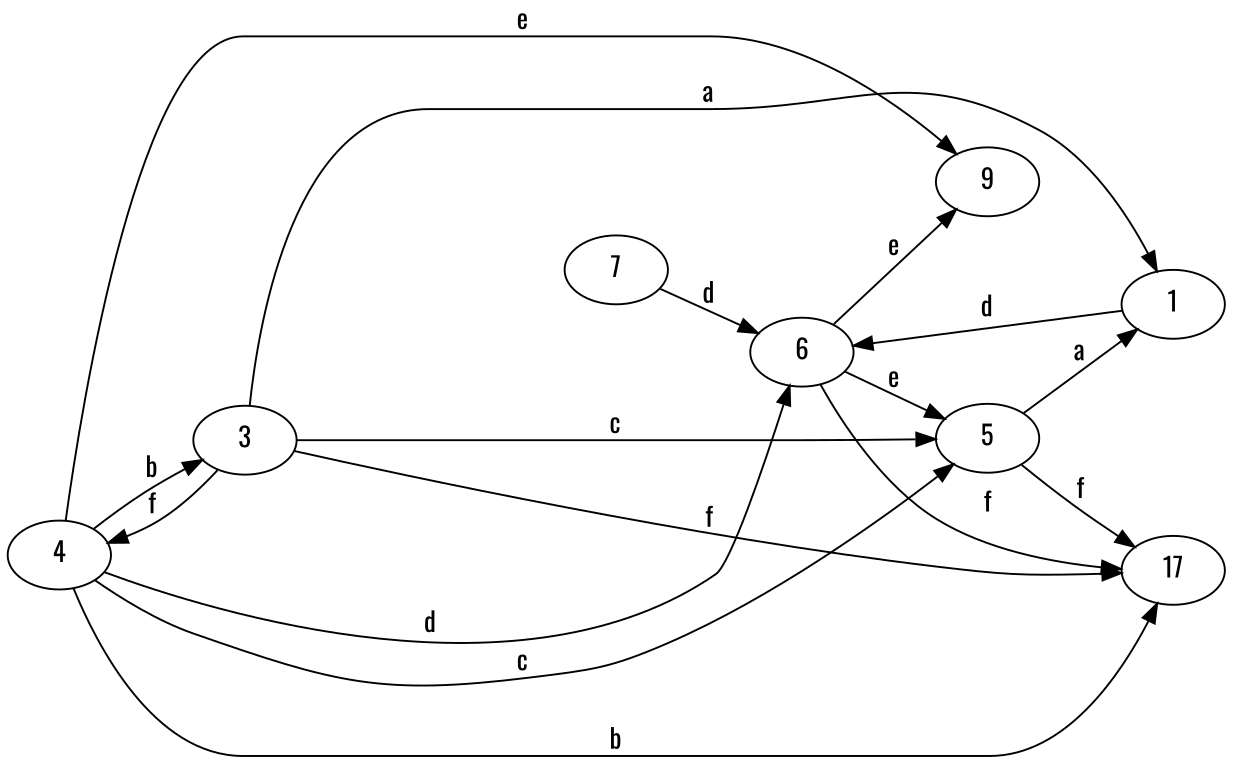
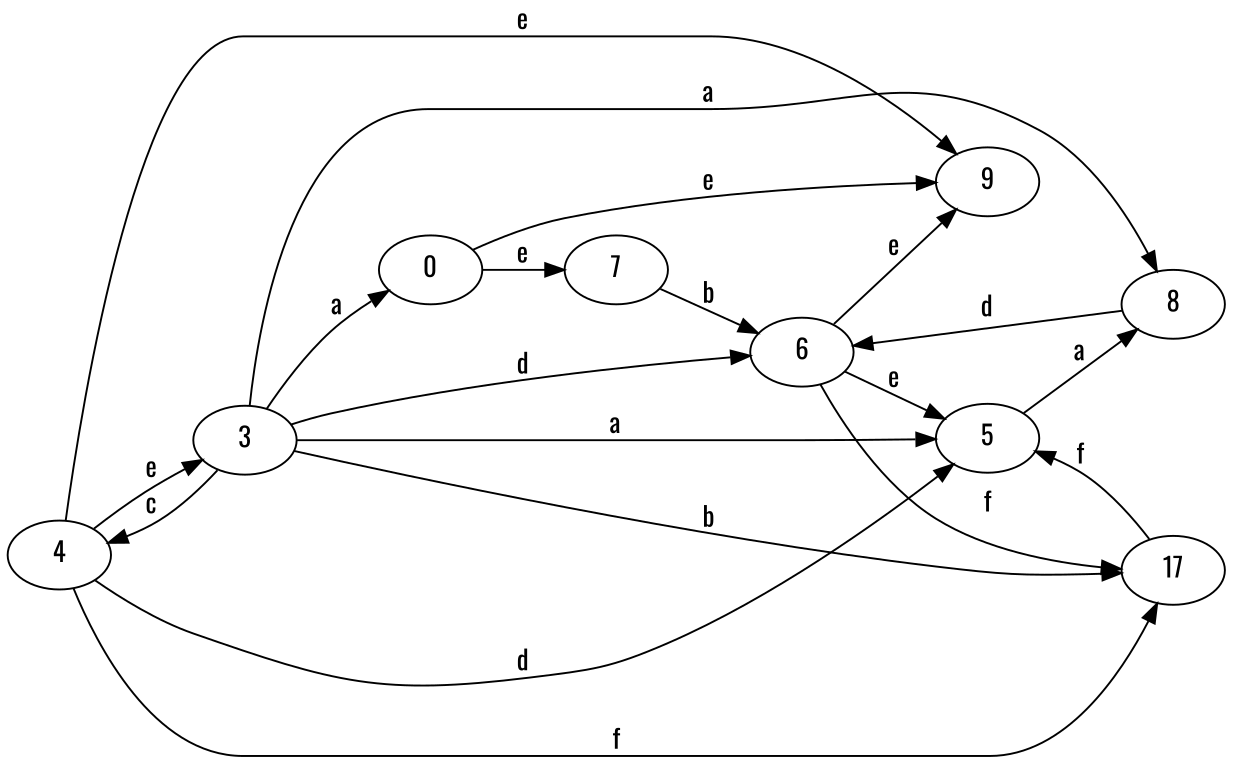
none -> (431, 270)
(709, 296) -> (709, 296)
(1173, 304) -> (1173, 304)
(616, 426) -> (616, 426)
(152, 470) -> (152, 470)
(1069, 502) -> (1107, 492)
(152, 506) -> (152, 506)
(709, 520) -> (709, 520)
(504, 640) -> (509, 382)
(523, 663) -> (523, 663)
(616, 742) -> (616, 742)
